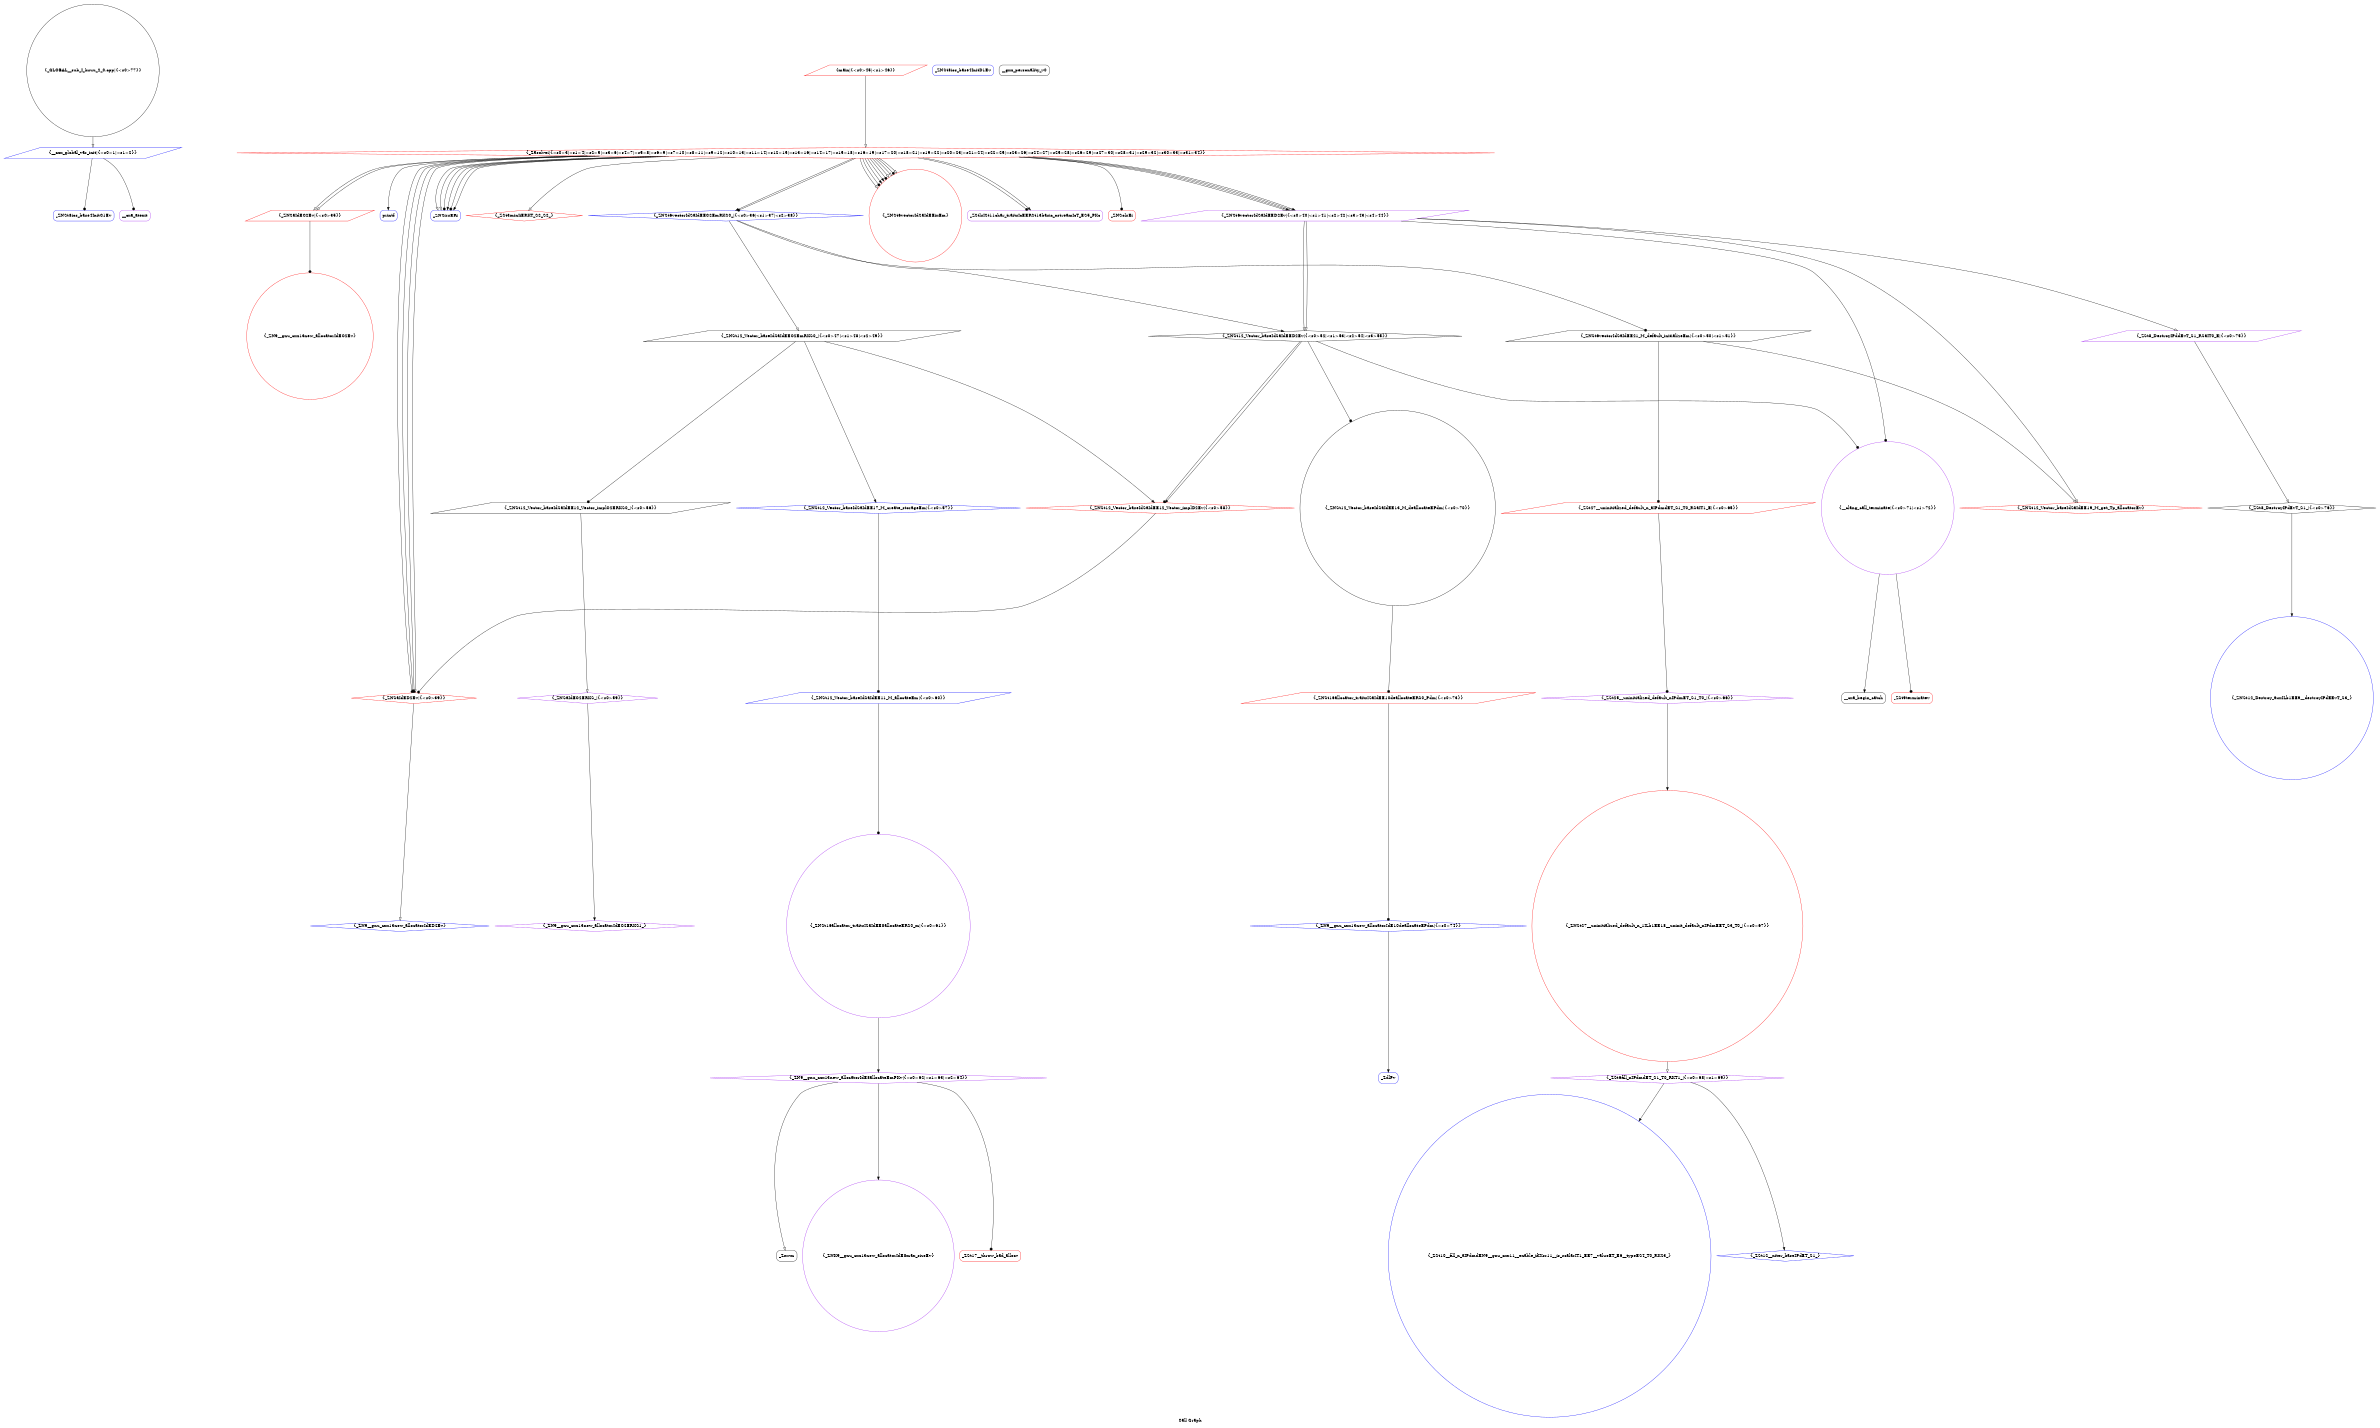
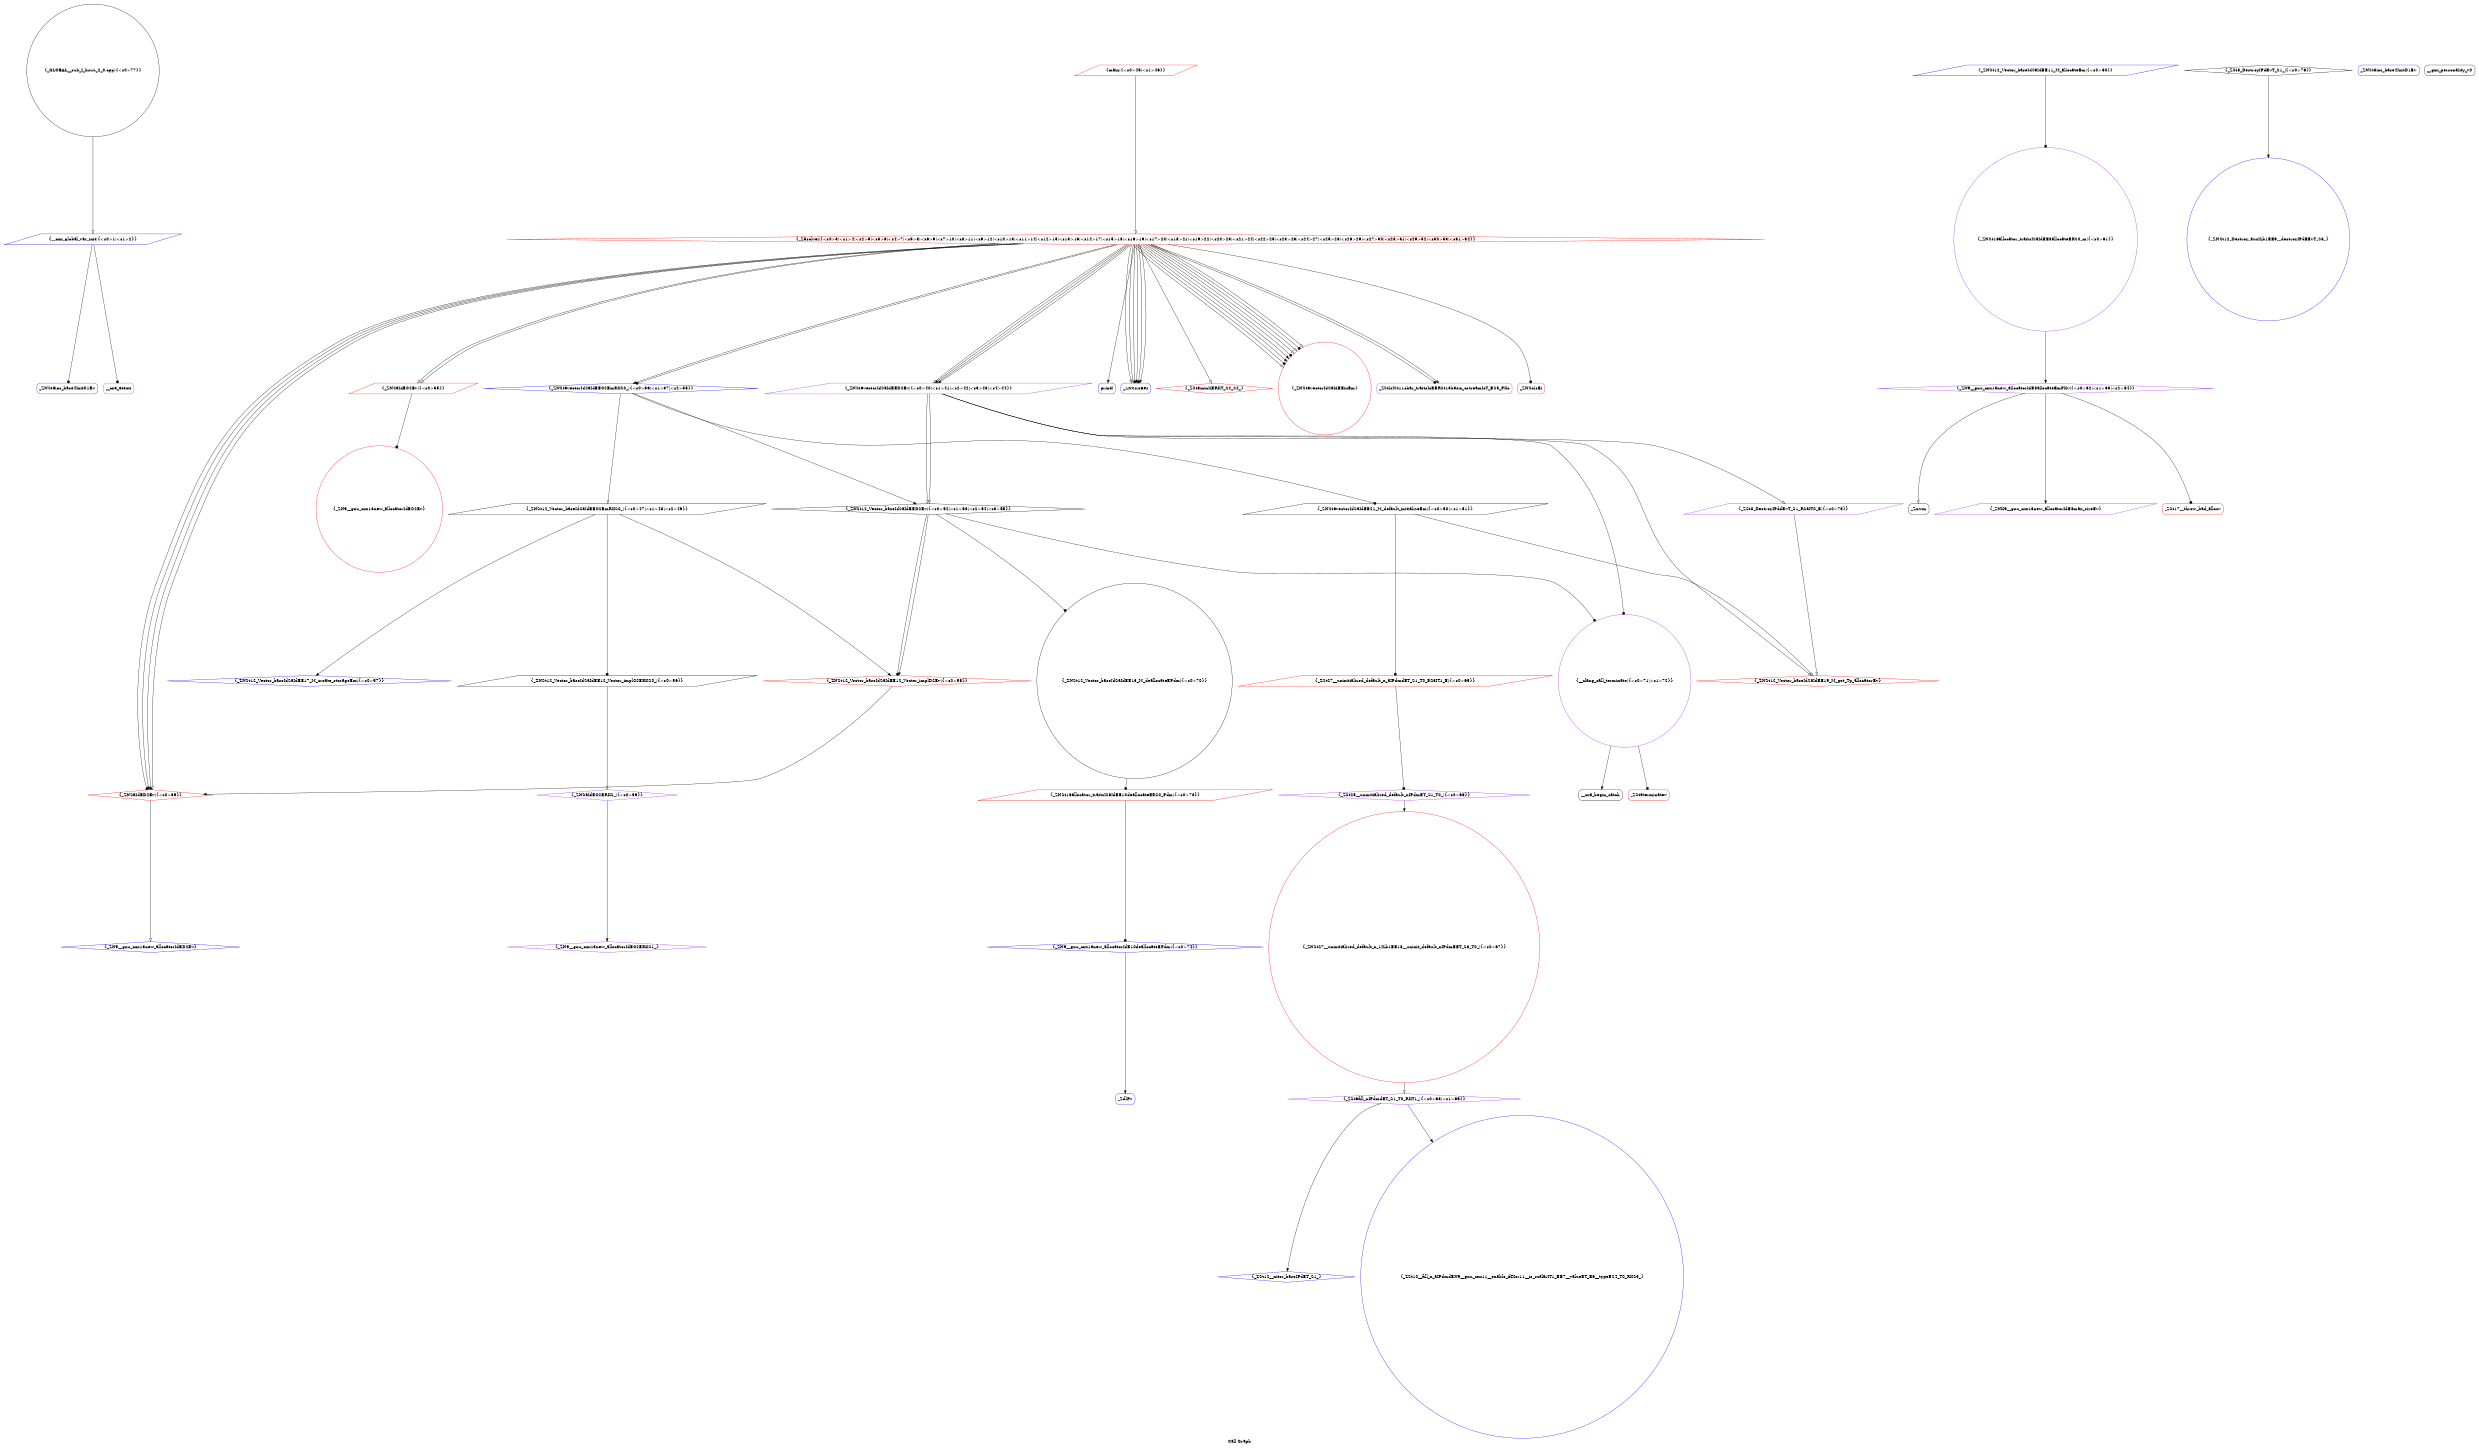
(2241, 421) -> (1805, 593)
(878, 602) -> none
(789, 611) -> (565, 788)
(878, 1256) -> (2046, 509)
